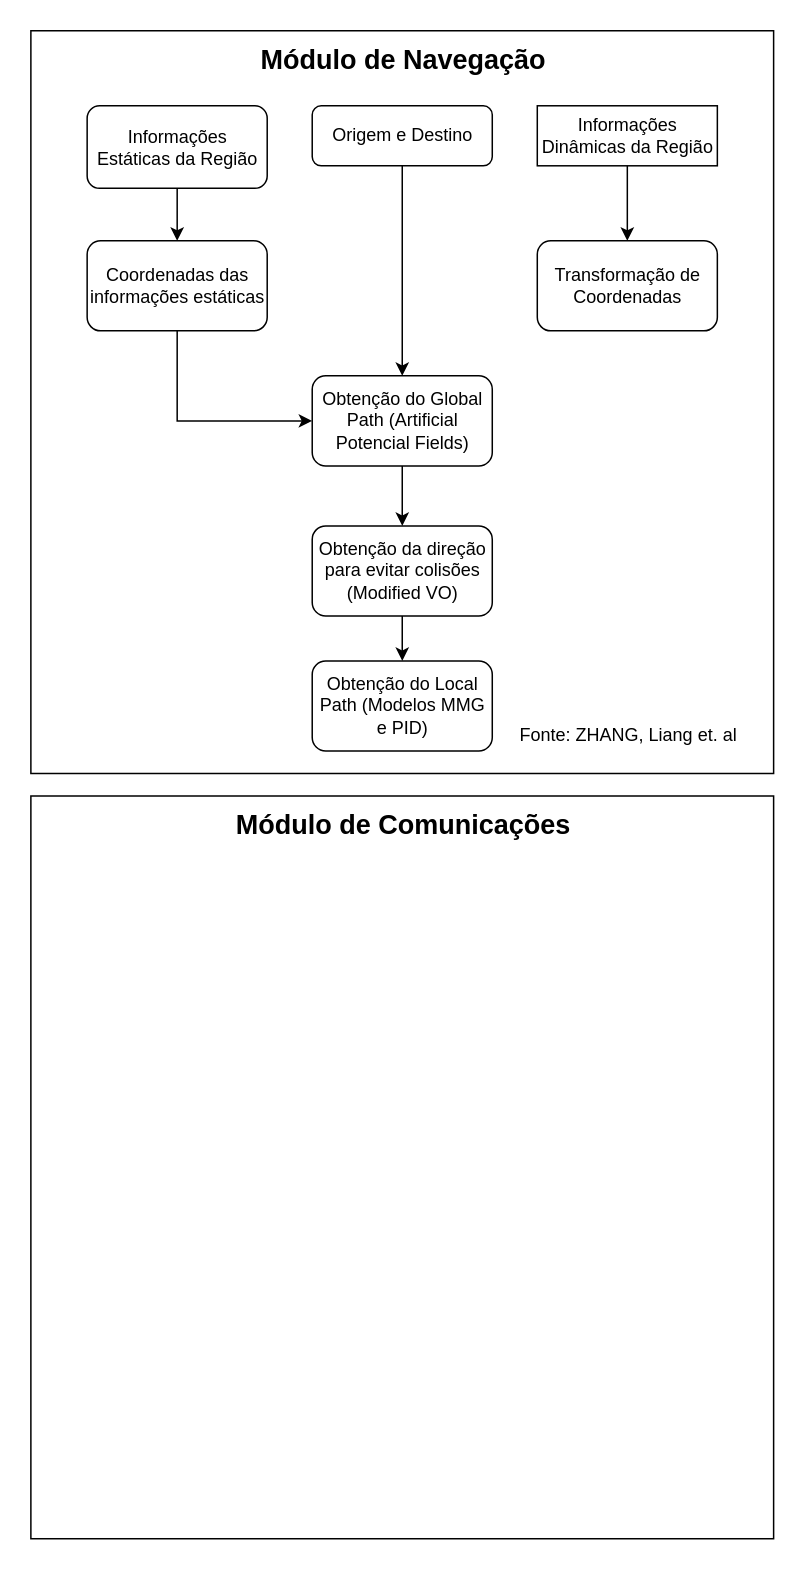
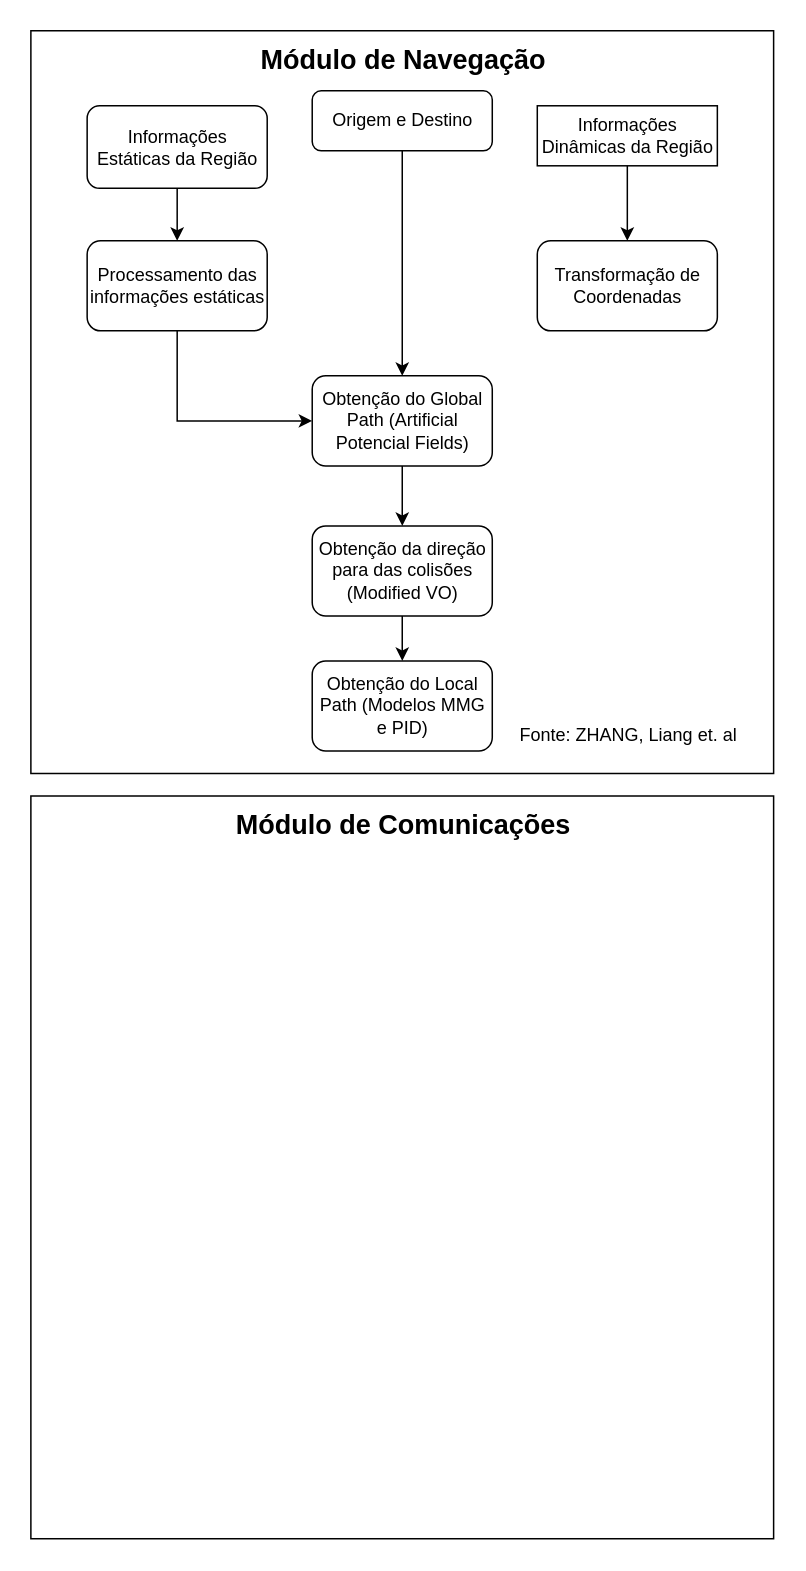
(402, 136) -> (402, 121)
(178, 286) -> (178, 286)
(403, 571) -> (403, 571)
